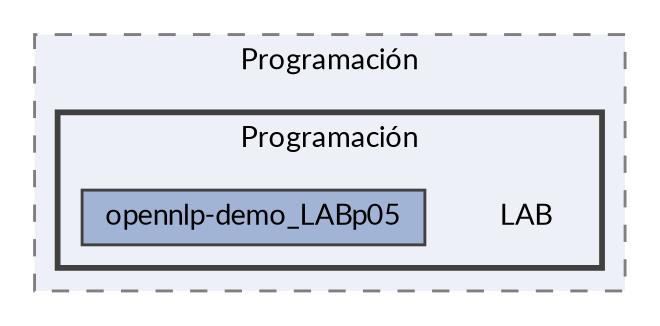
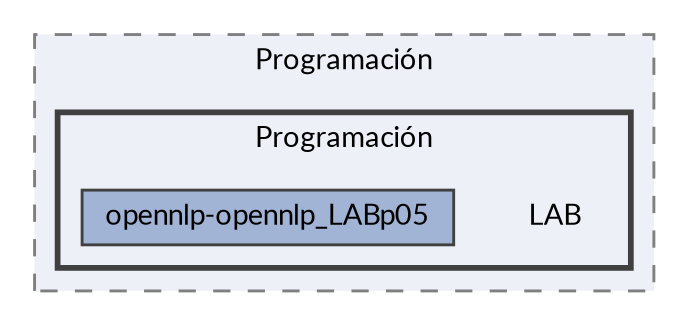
(253, 217) -> (268, 217)
